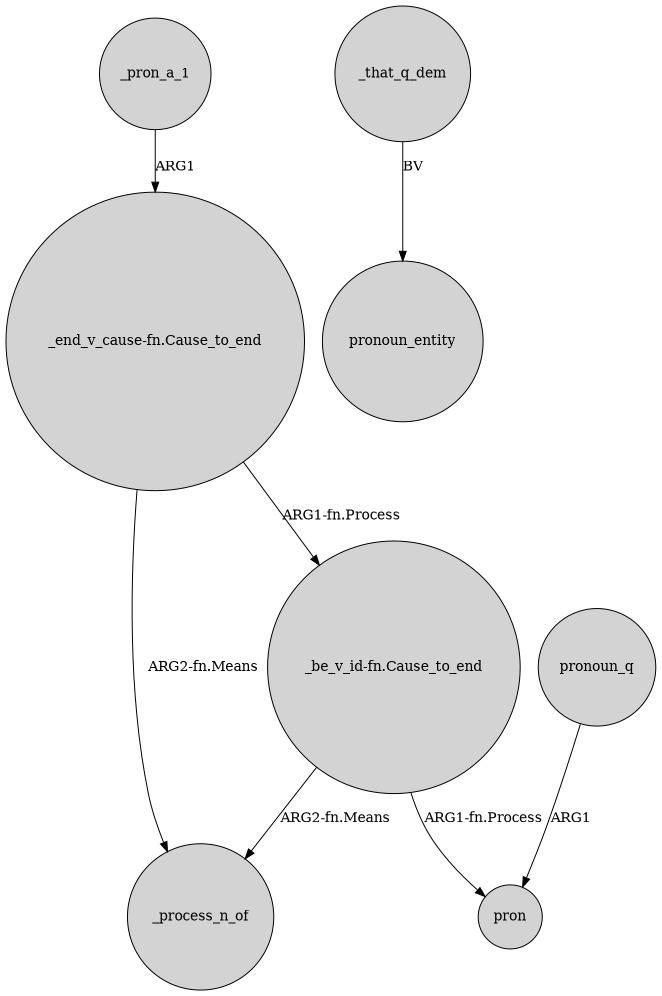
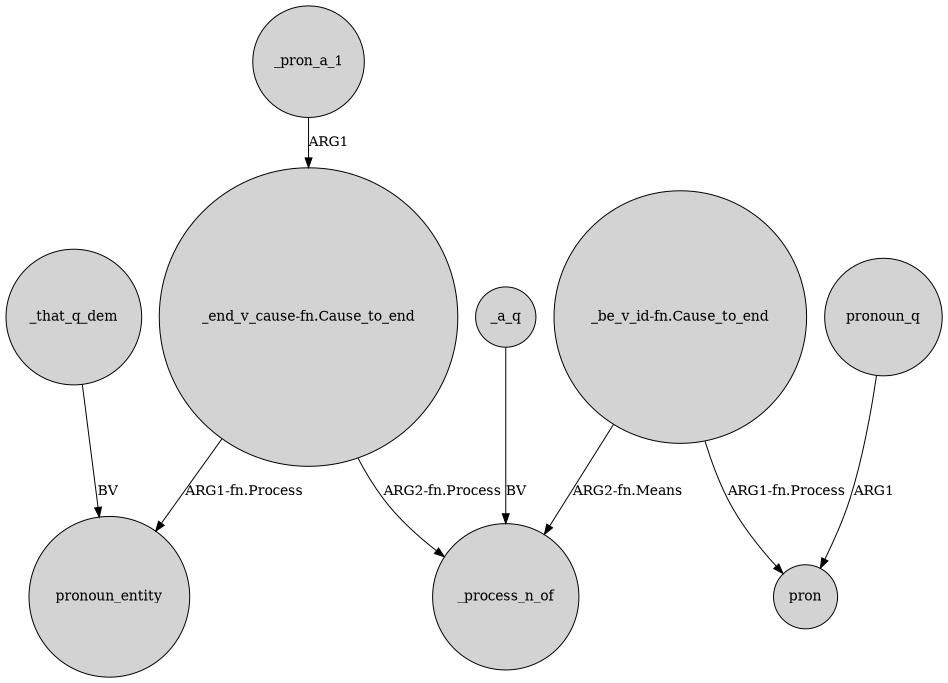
none -> (506, 317)
(278, 510) -> (192, 481)
(204, 667) -> (443, 492)
